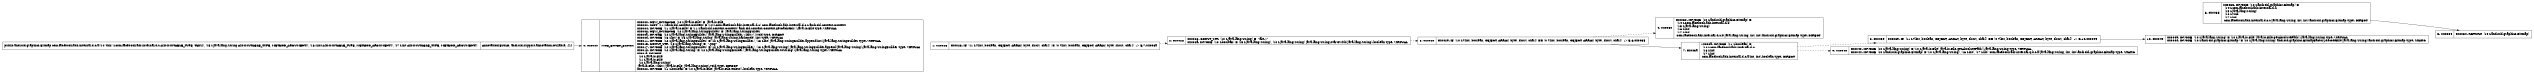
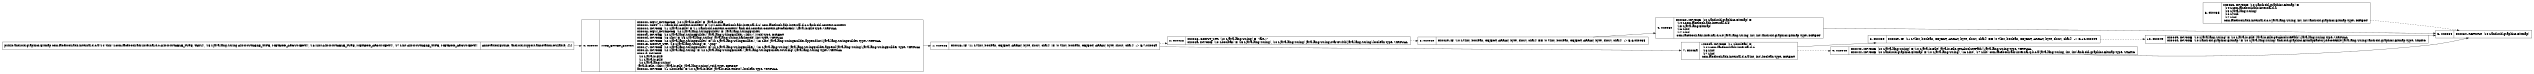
(2414, 25) -> (2414, 25)
(1693, 26) -> (1693, 26)
none -> (2128, 30)
(1623, 35) -> (1623, 35)
none -> (2431, 36)
(2122, 39) -> (2122, 39)
(1836, 45) -> (1836, 45)
none -> (926, 46)
(1645, 46) -> (1419, 49)
none -> (2276, 55)
